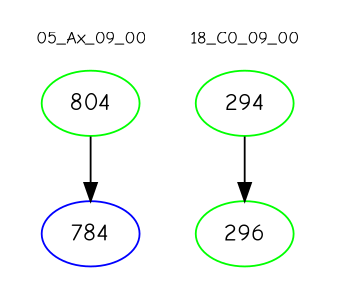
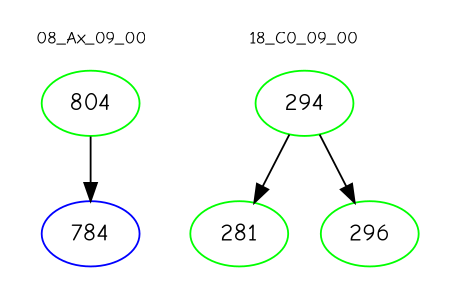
(92, 39) -> (92, 39)
none -> (239, 234)
